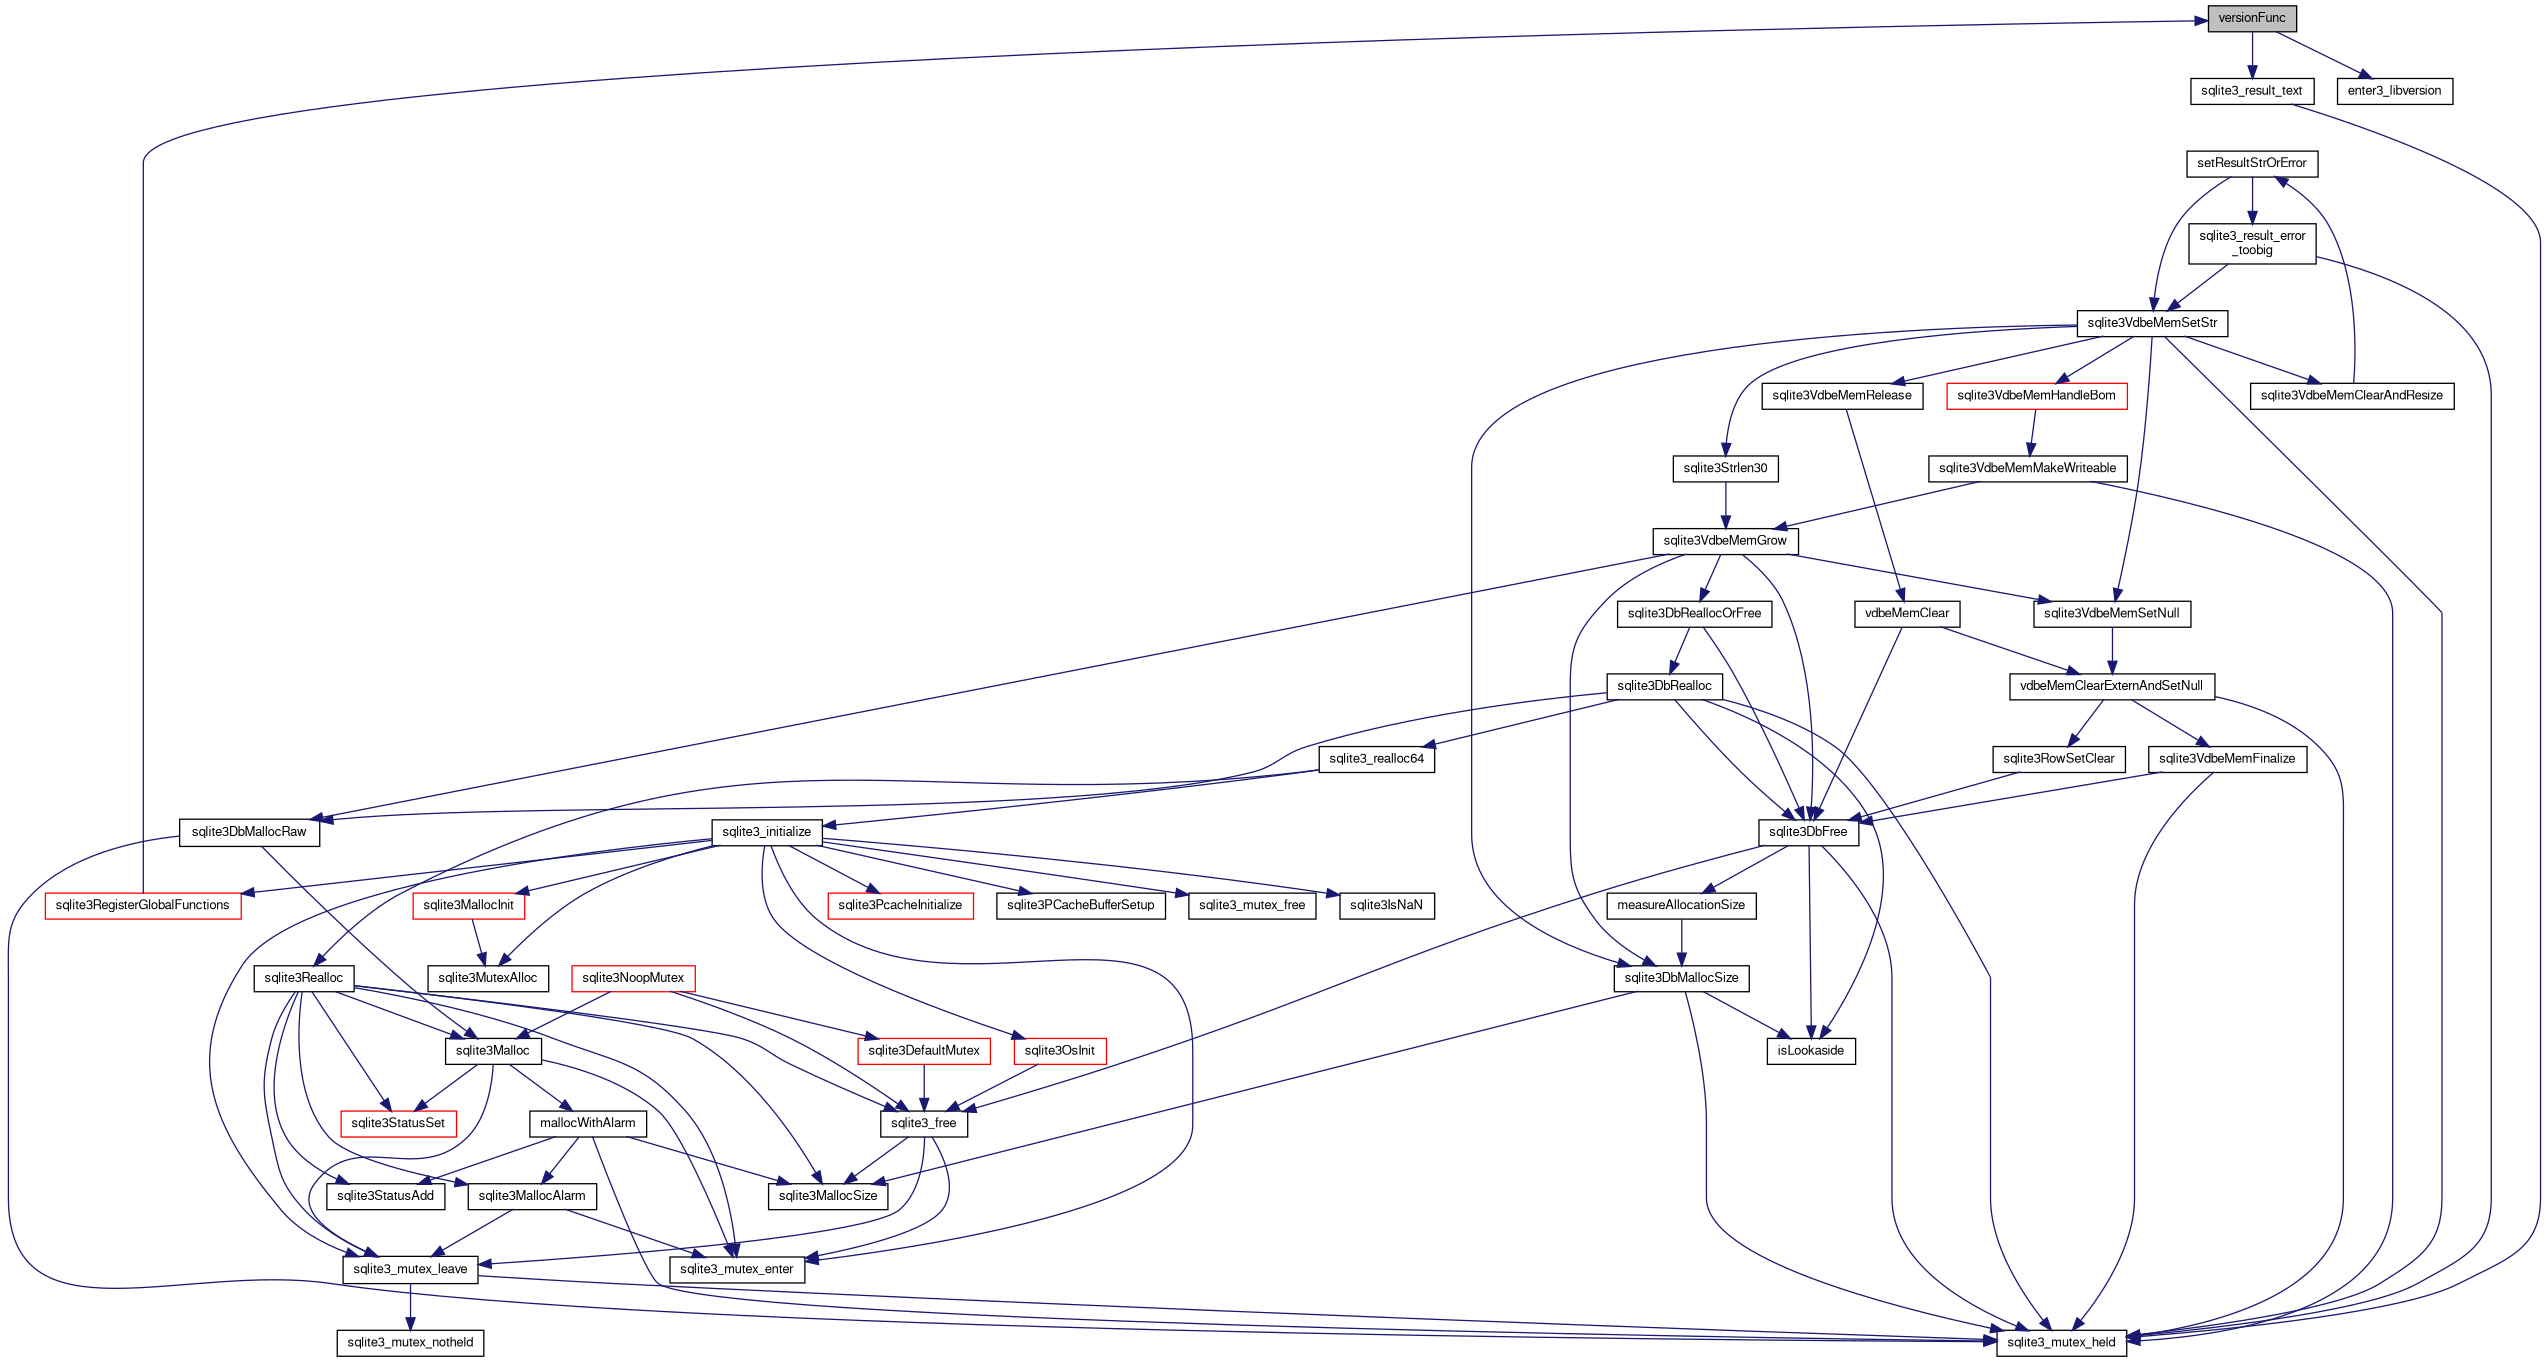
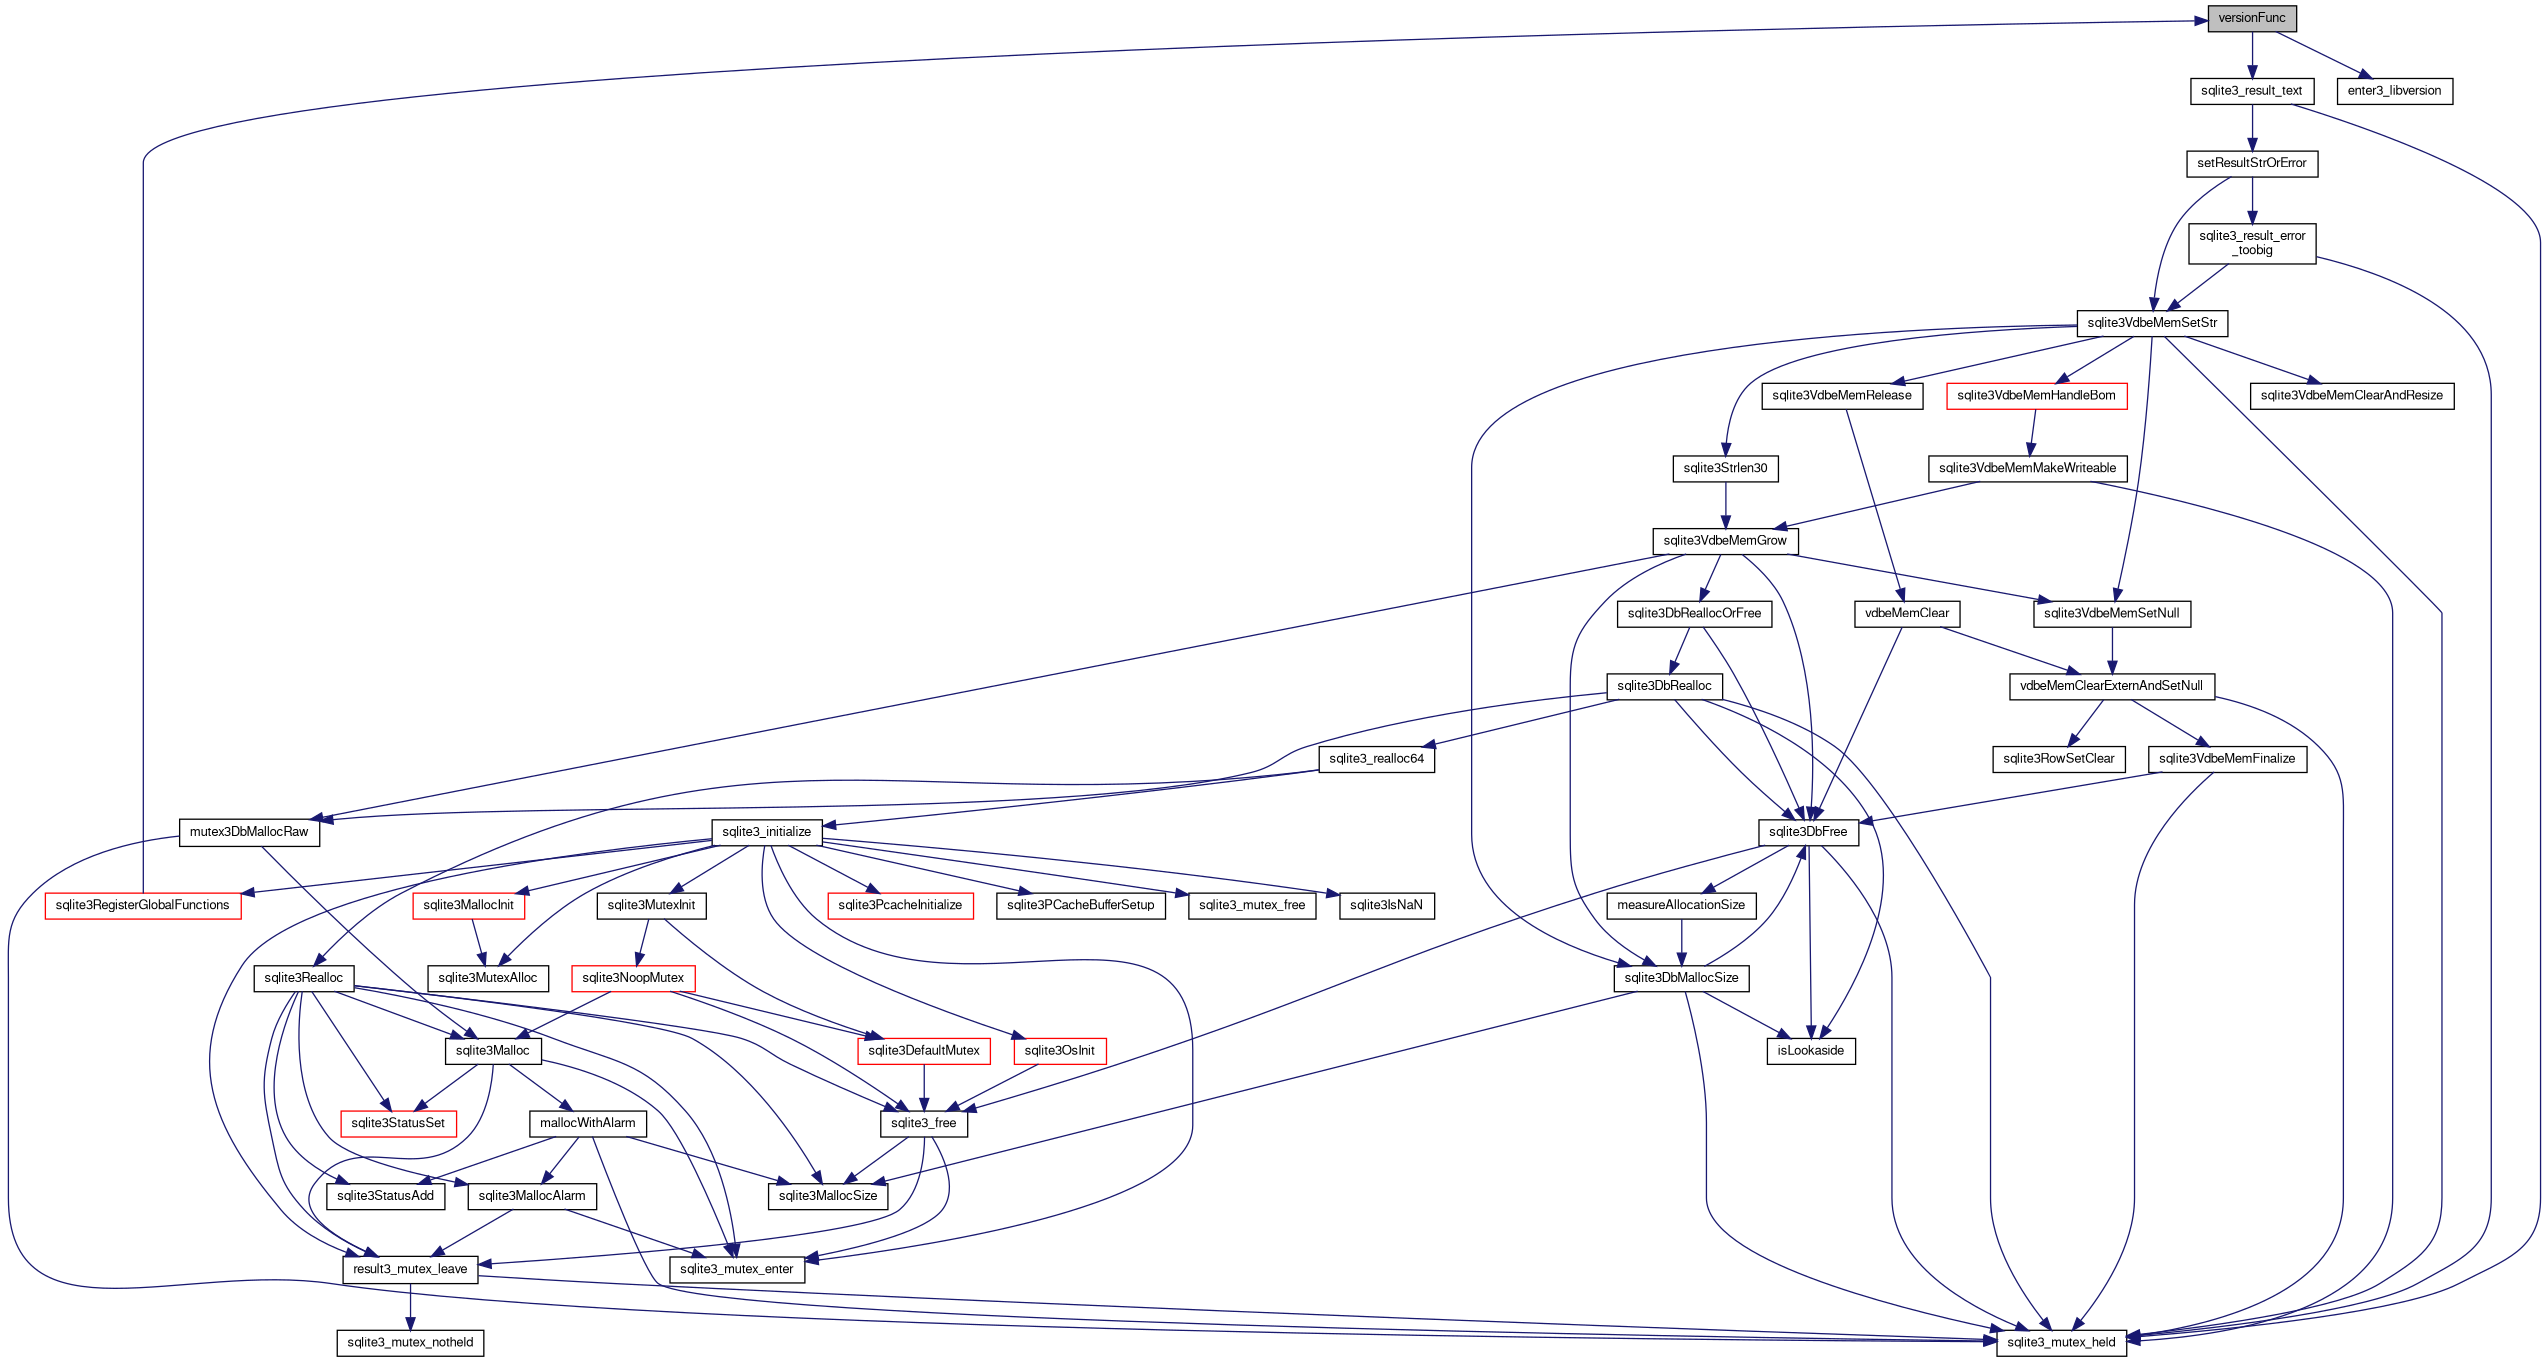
(2348, 278) -> (2253, 121)
(1941, 794) -> (1764, 922)
(250, 833) -> (250, 833)
none -> (652, 906)
(411, 1270) -> (411, 1270)
